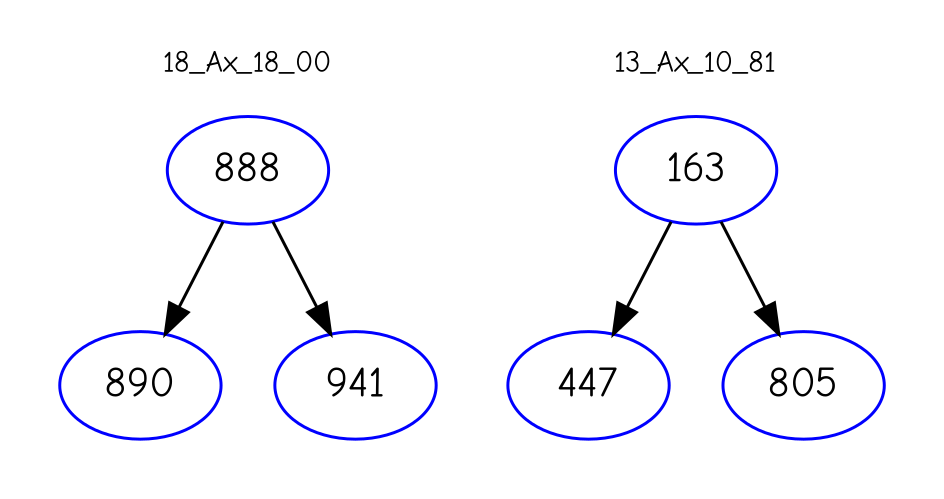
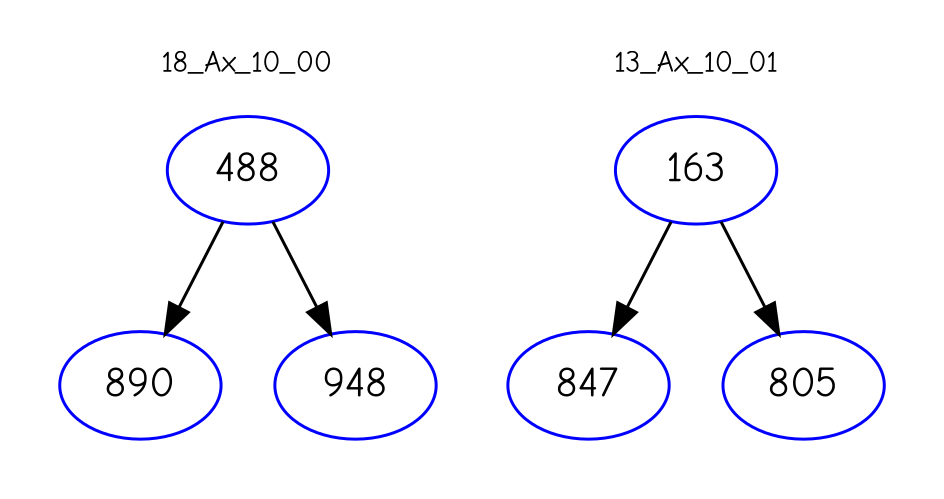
(248, 64) -> (248, 64)
(696, 64) -> (696, 64)
(248, 170) -> (248, 170)
(356, 385) -> (356, 385)
(589, 385) -> (589, 385)
